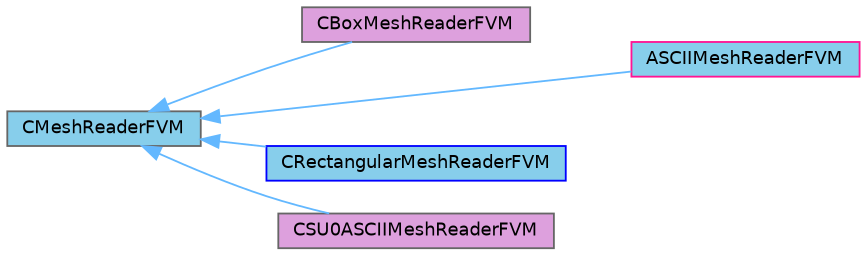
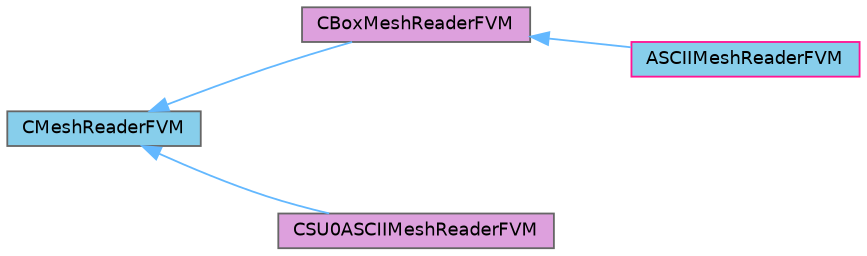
(426, 94) -> (590, 43)
(416, 163) -> none
